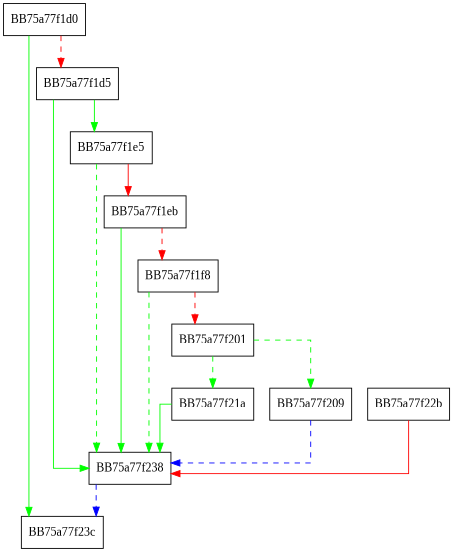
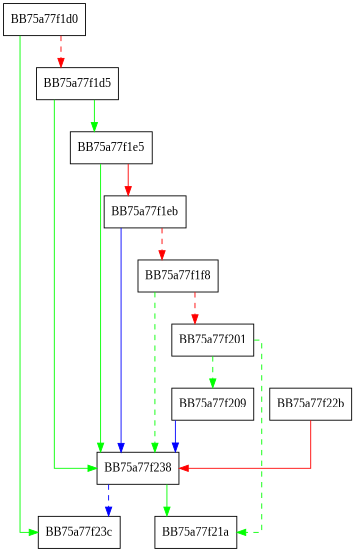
(97, 304) -> (101, 304)
(121, 336) -> (121, 336)
(160, 418) -> (167, 496)
(267, 463) -> (175, 432)
